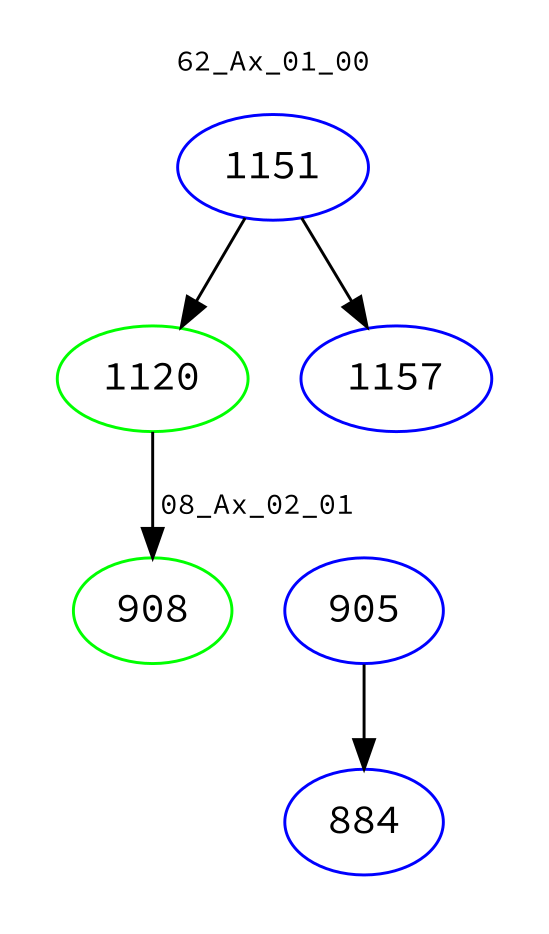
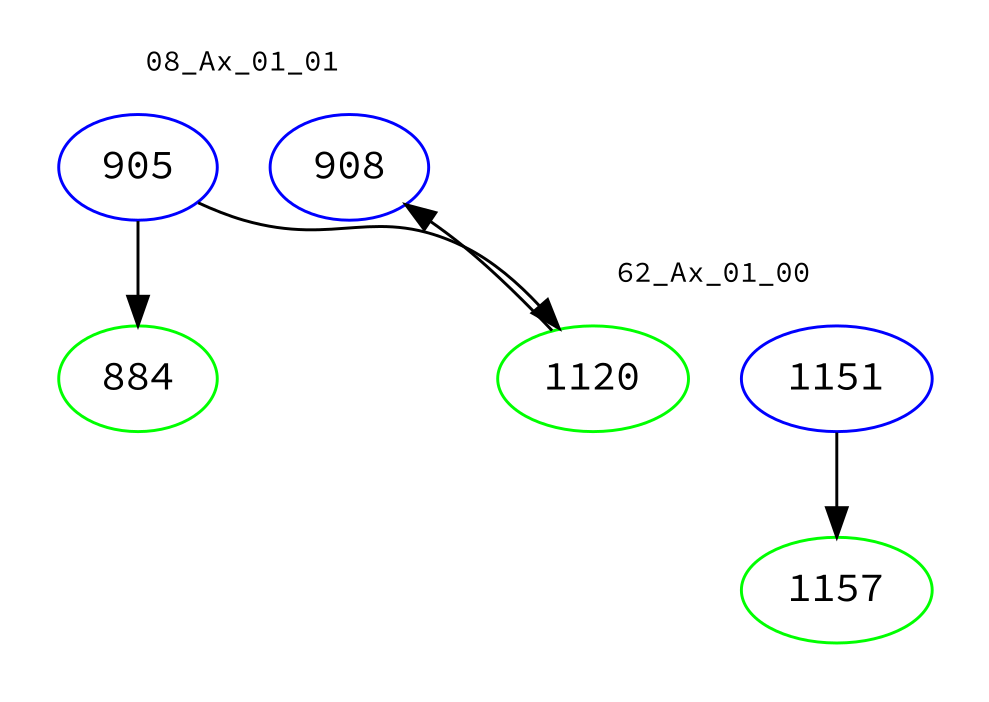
(221, 260) -> (379, 227)
(396, 379) -> (837, 590)
(258, 506) -> (244, 63)
(153, 611) -> (349, 167)
(364, 822) -> (138, 379)
